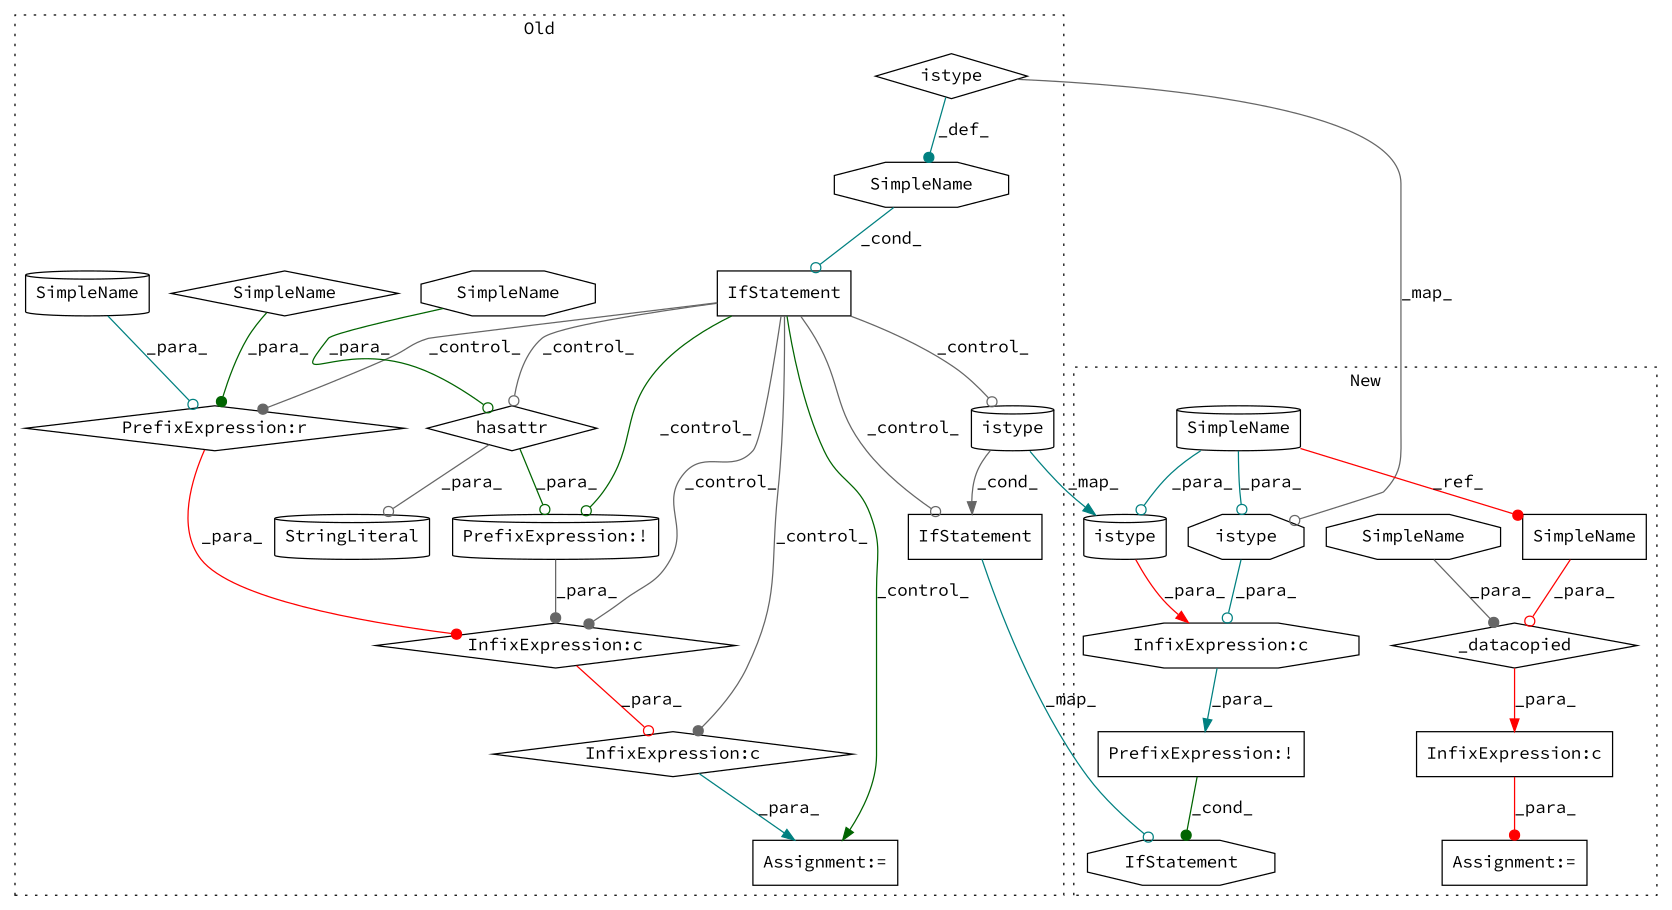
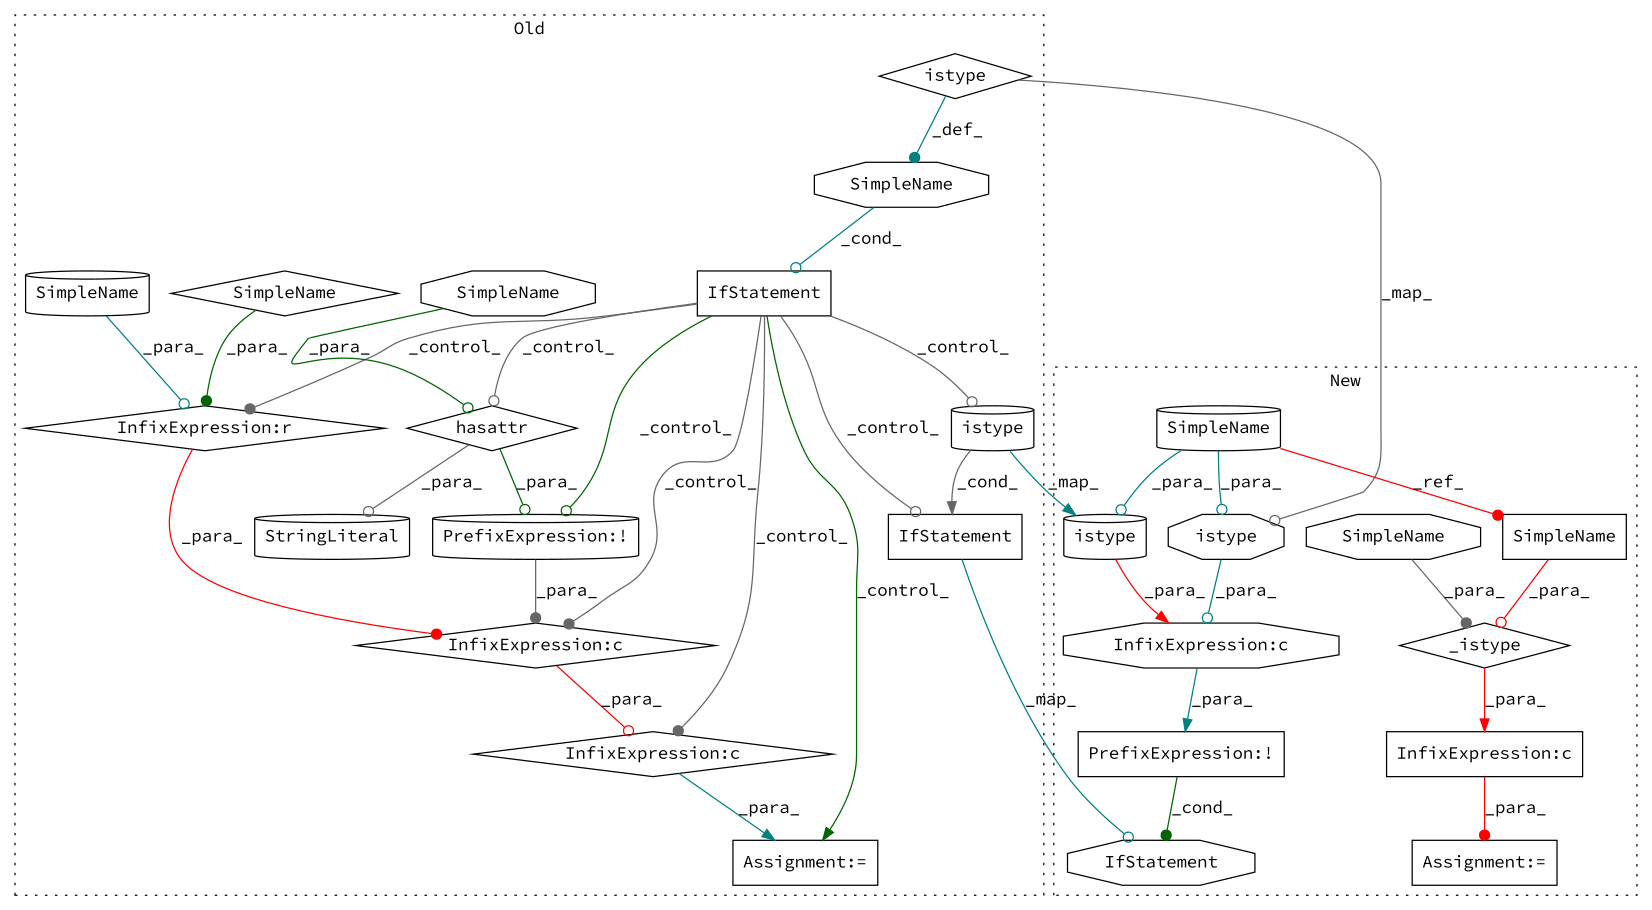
(215, 428) -> (205, 428)
(1515, 646) -> (1485, 646)
